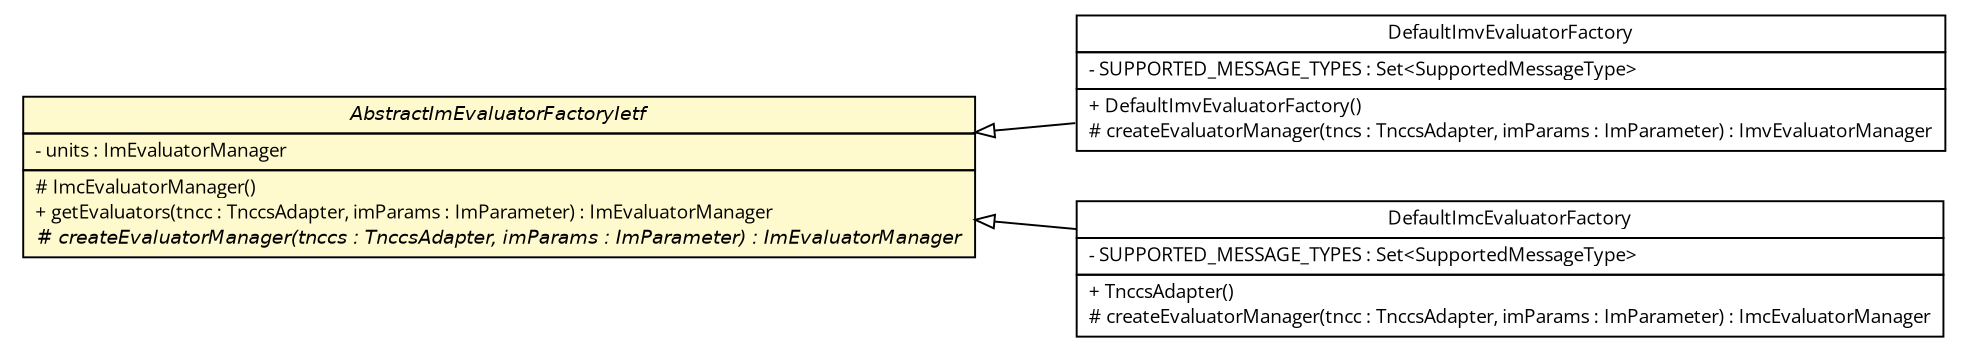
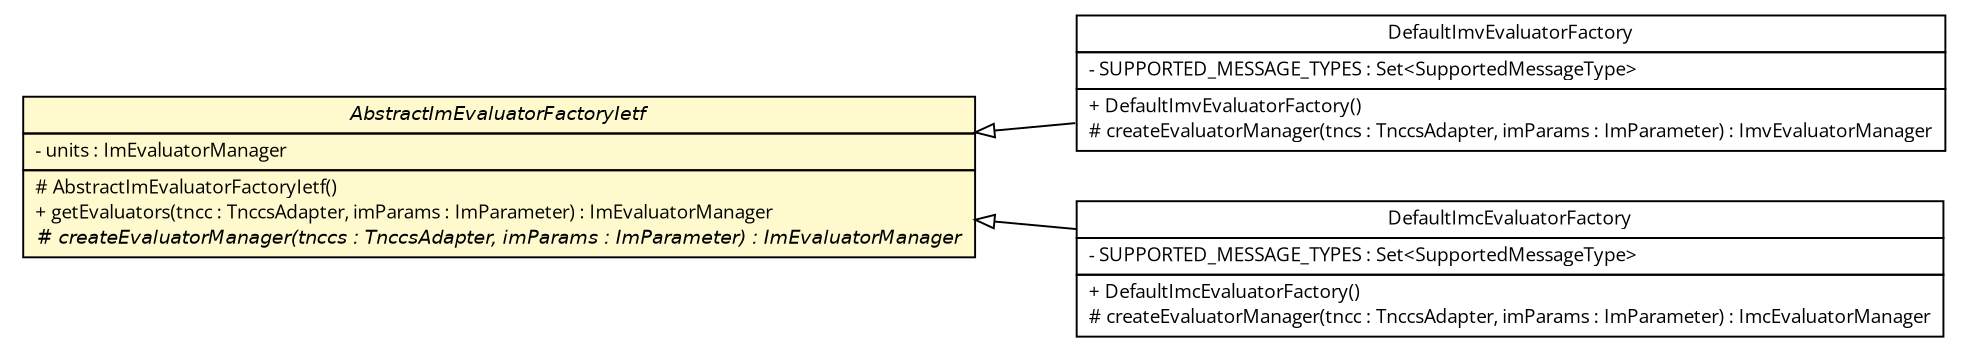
(146, 188) -> (187, 188)
(1162, 292) -> (1225, 292)
